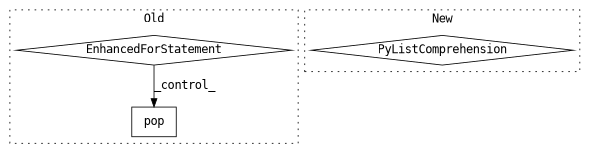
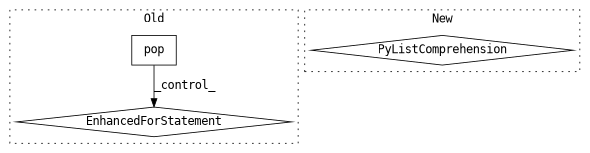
(154, 82) -> (154, 82)
